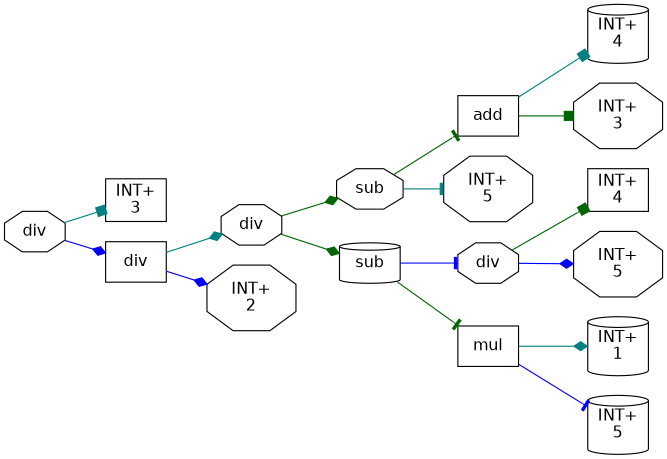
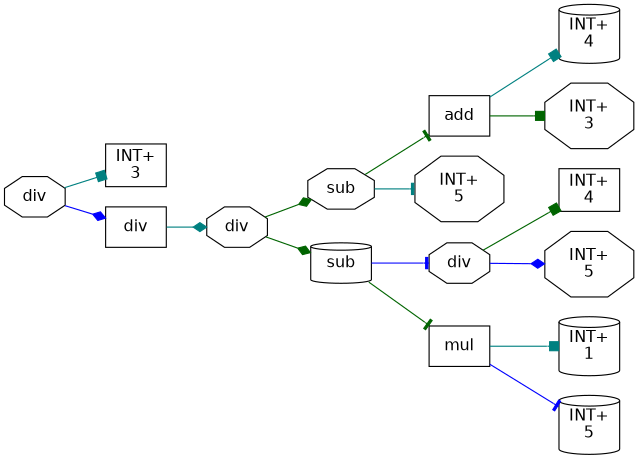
(251, 298) -> none
(546, 346) -> (518, 346)
